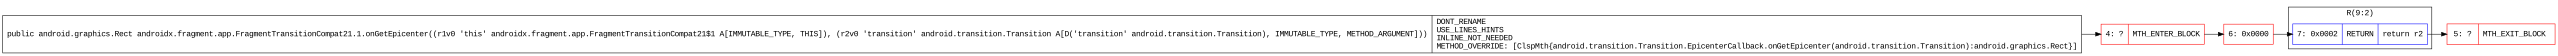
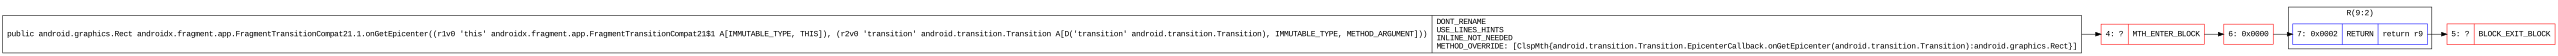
(2403, 34) -> (2403, 34)
(2514, 34) -> (2515, 34)
